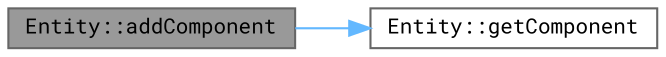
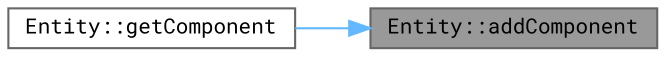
(322, 28) -> (322, 28)
